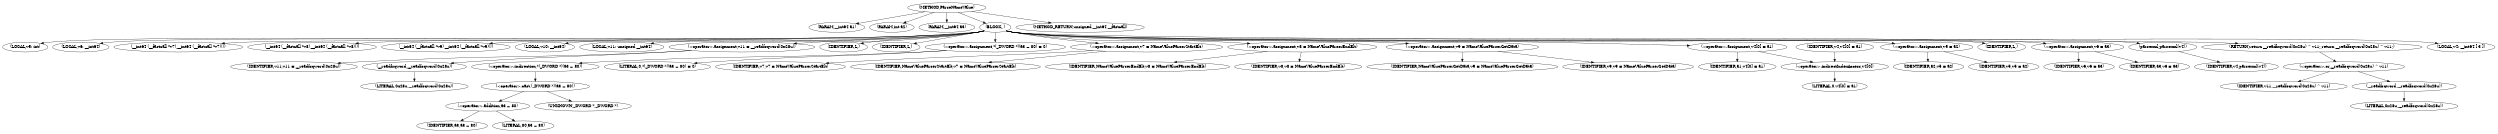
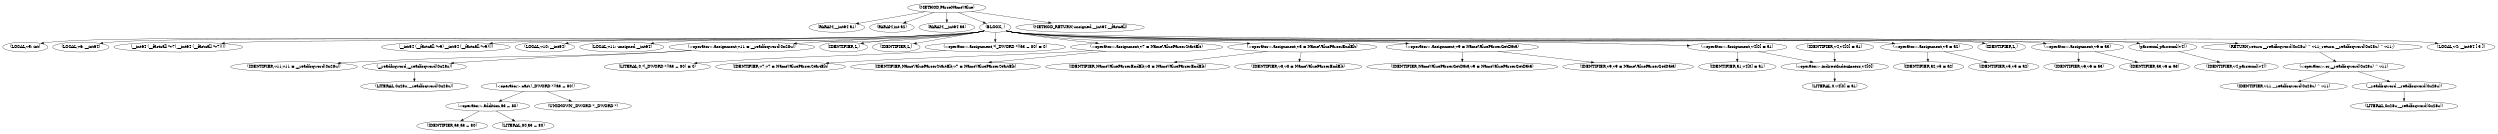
(312, 47) -> none
(535, 67) -> none
